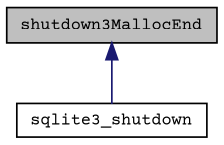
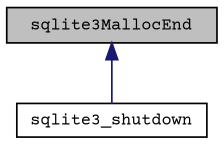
(112, 25) -> (112, 25)
